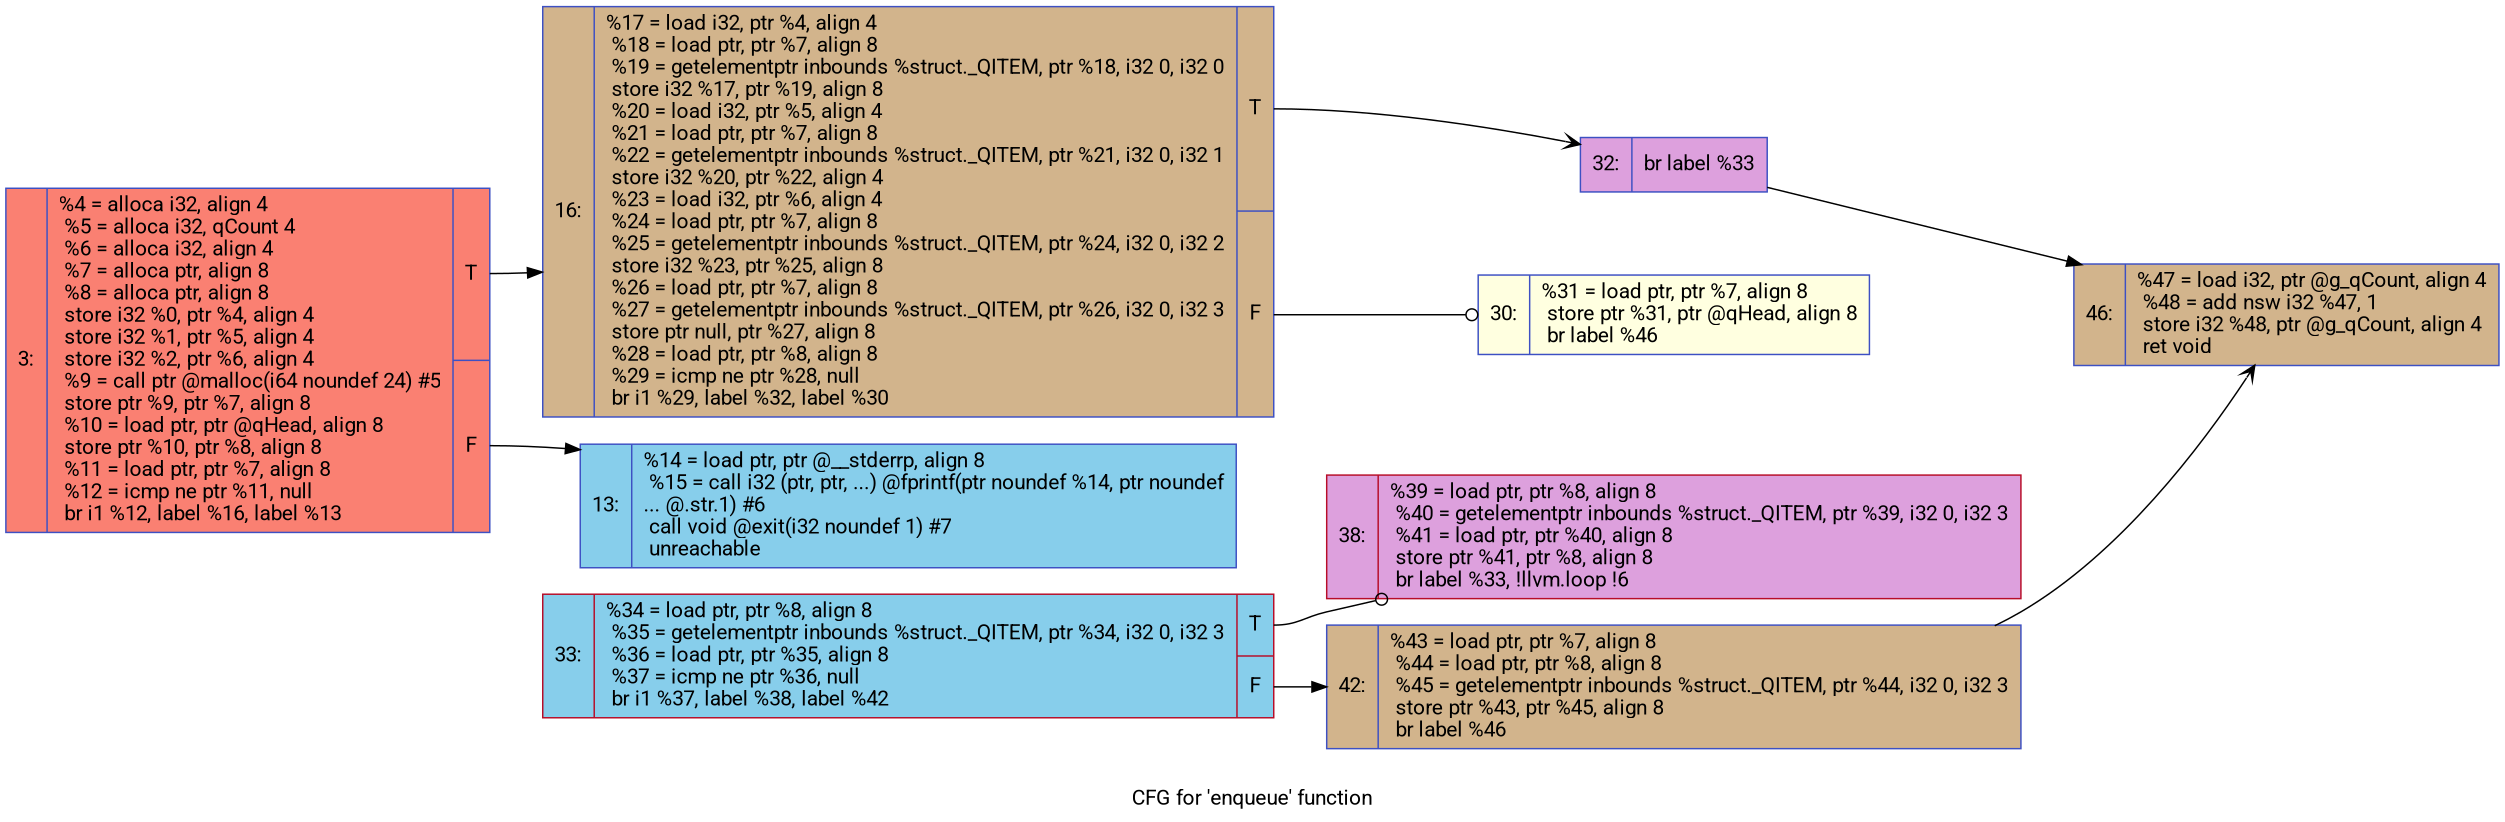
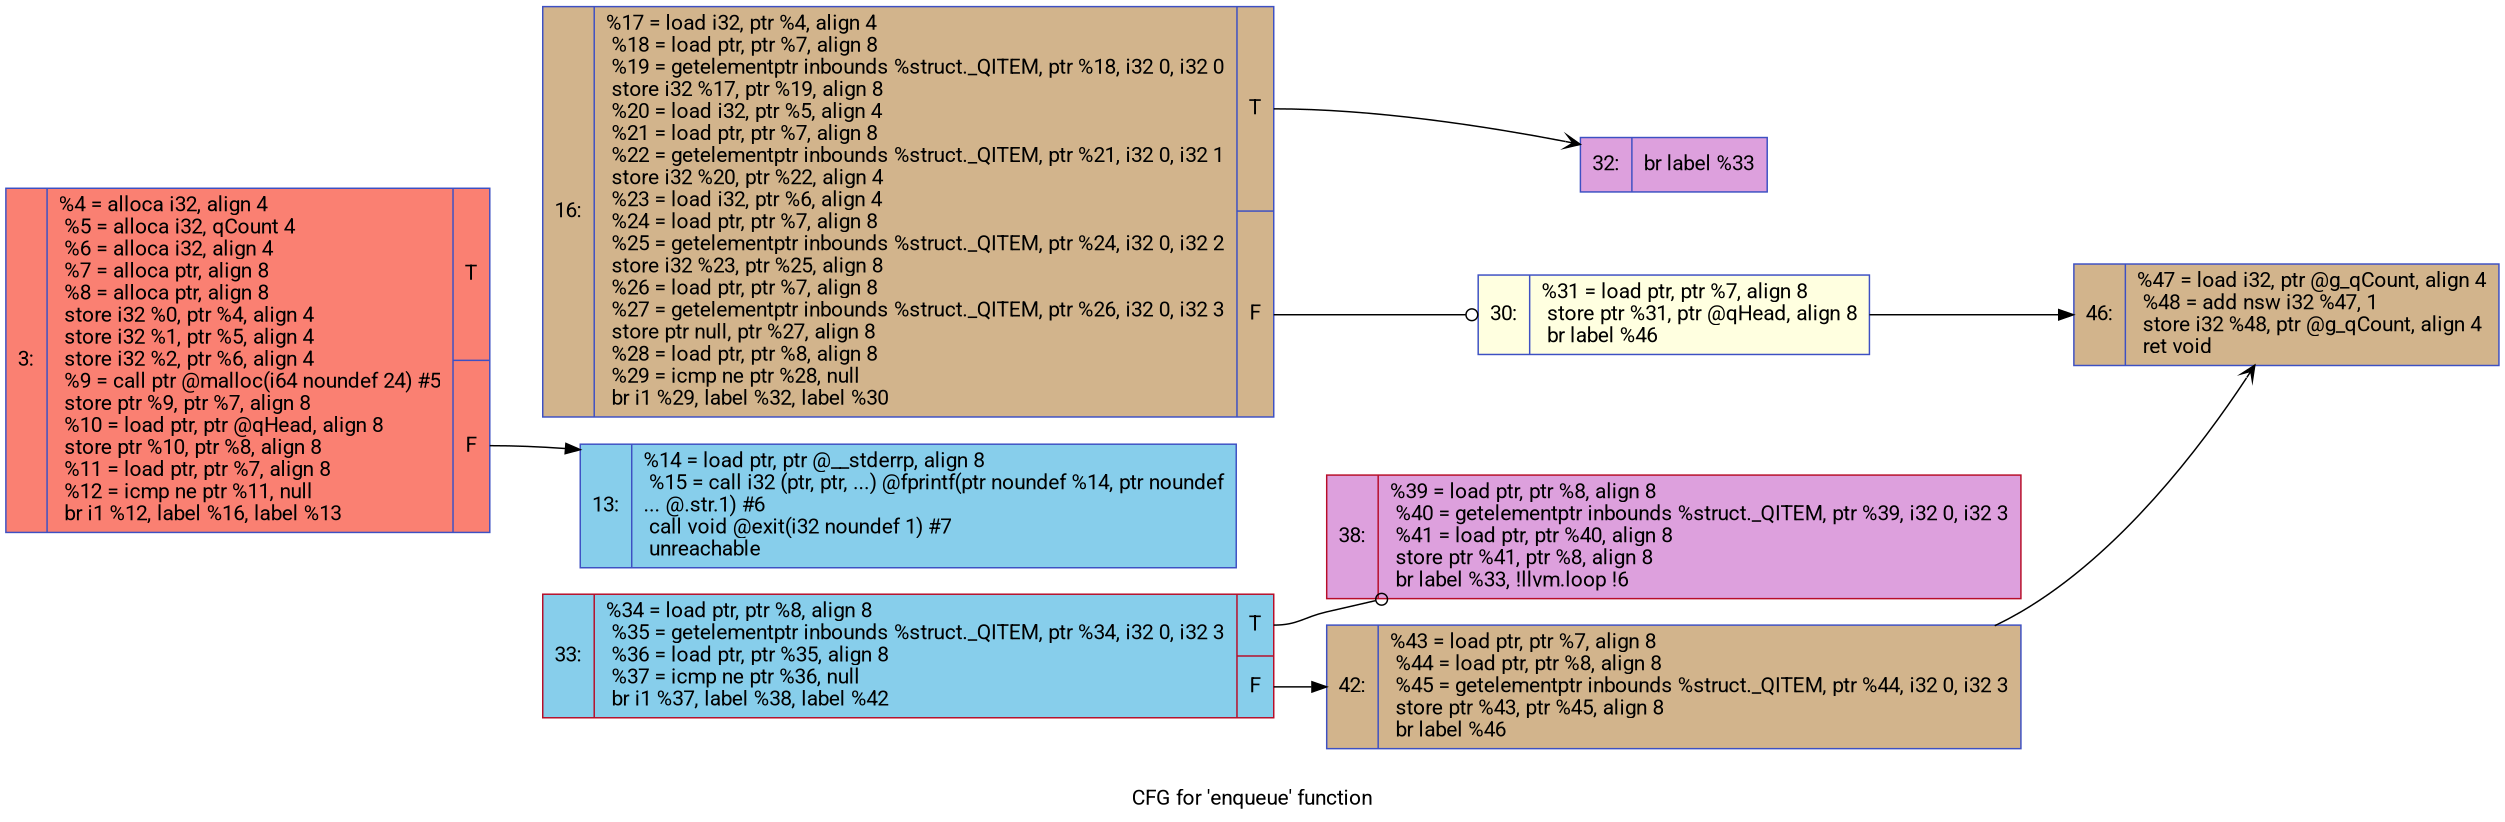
(1917, 224) -> (1964, 315)
(509, 273) -> none
